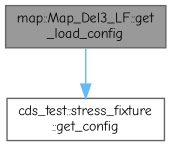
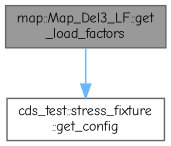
(86, 27) -> (86, 27)
